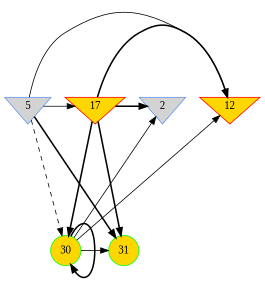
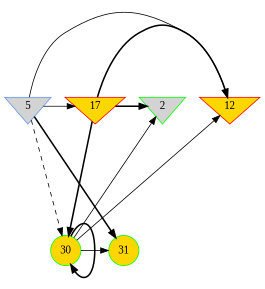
(162, 106) -> (162, 106)
(109, 175) -> none
